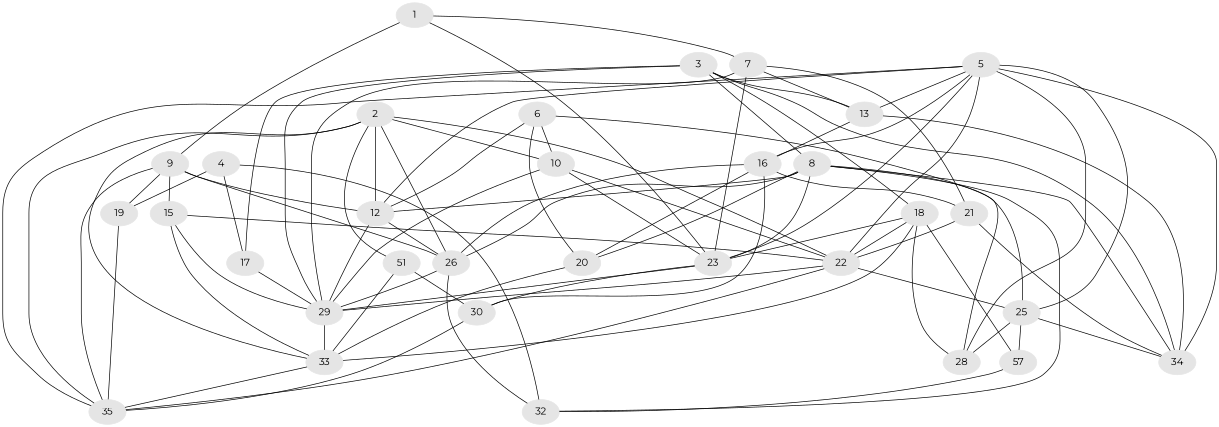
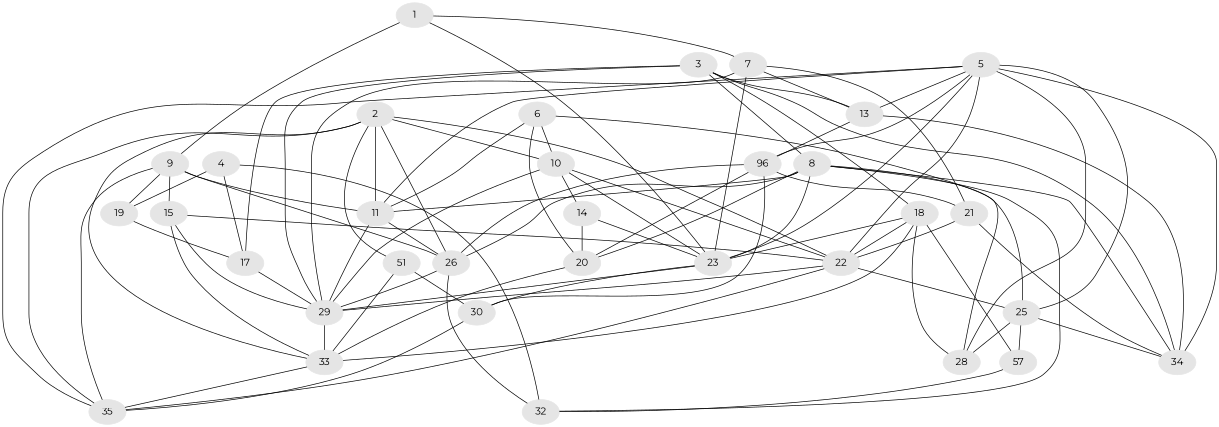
(763, 164) -> (763, 164)
(375, 214) -> (375, 214)
none -> (582, 214)
(113, 313) -> (169, 236)
